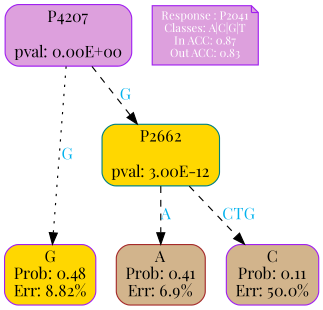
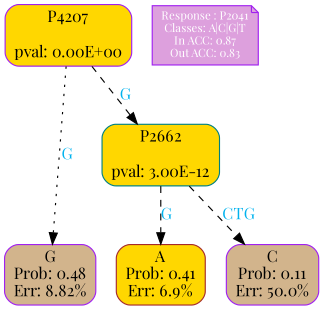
(68, 35) -> (68, 35)
(166, 215) -> (166, 215)
(50, 275) -> (50, 275)
(161, 275) -> (161, 275)
